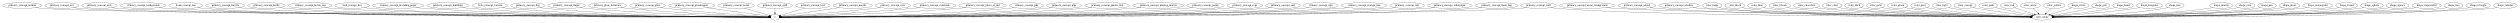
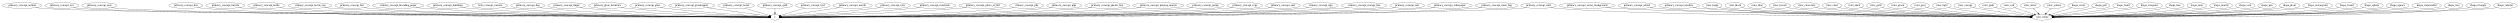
(143, 6) -> none
(186, 6) -> (186, 6)
(352, 6) -> (352, 6)
none -> (2197, 6)
